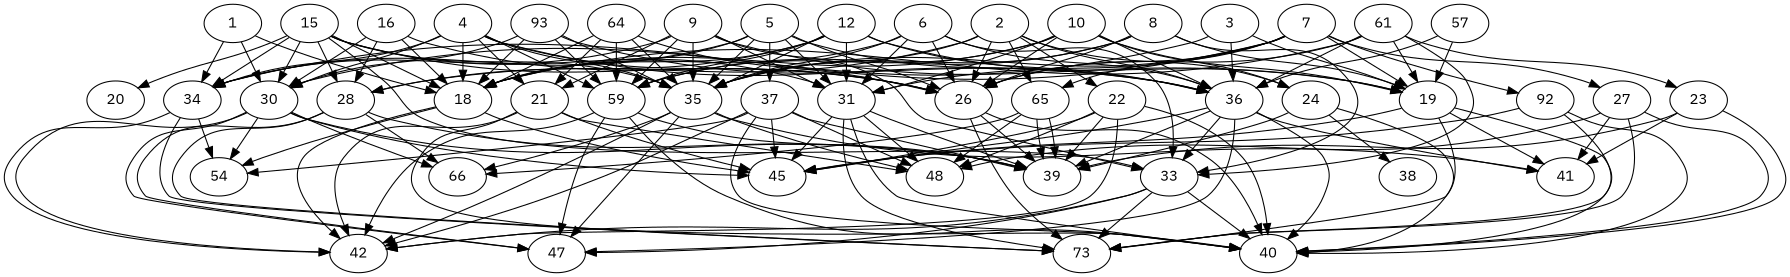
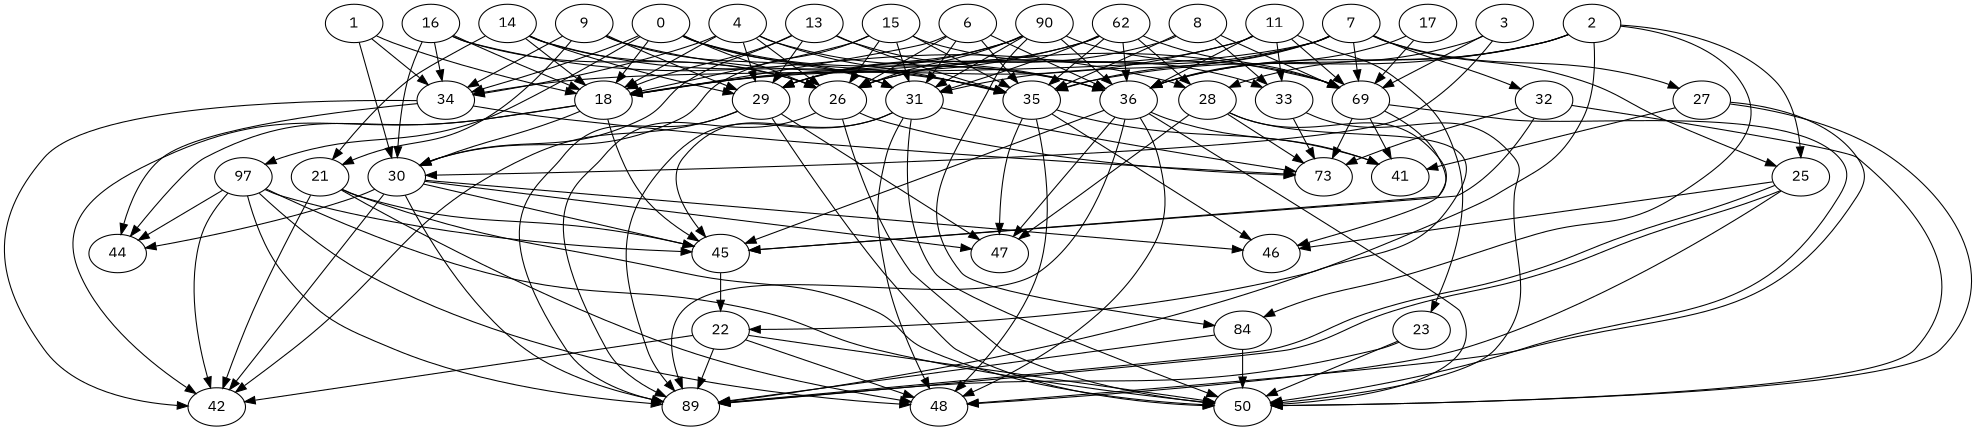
(540, 23) -> (814, 23)
(616, 23) -> (508, 23)
(770, 23) -> (661, 23)
(846, 23) -> (1121, 23)
(1077, 23) -> (1044, 23)
(1383, 23) -> (1275, 23)
(1460, 23) -> (1428, 23)
(1089, 48) -> none
(324, 54) -> none
(693, 57) -> none
(984, 57) -> none
(257, 58) -> (436, 50)
(497, 58) -> none
(371, 60) -> (505, 137)
(1064, 60) -> none
(116, 100) -> none
(616, 100) -> (761, 100)
(770, 100) -> (243, 177)
(1040, 100) -> (1801, 177)
(1311, 100) -> (1243, 330)
(1428, 100) -> (1361, 100)
(1545, 100) -> (1544, 100)
(917, 113) -> none
(1020, 134) -> (721, 287)
(1205, 134) -> (1124, 287)
(1627, 142) -> none
(219, 177) -> (118, 254)
(458, 177) -> (1271, 254)
(1052, 177) -> (691, 407)
(1408, 177) -> none
(533, 179) -> none
(1413, 226) -> none
(773, 228) -> none
(874, 237) -> none
(1268, 254) -> (1243, 407)
